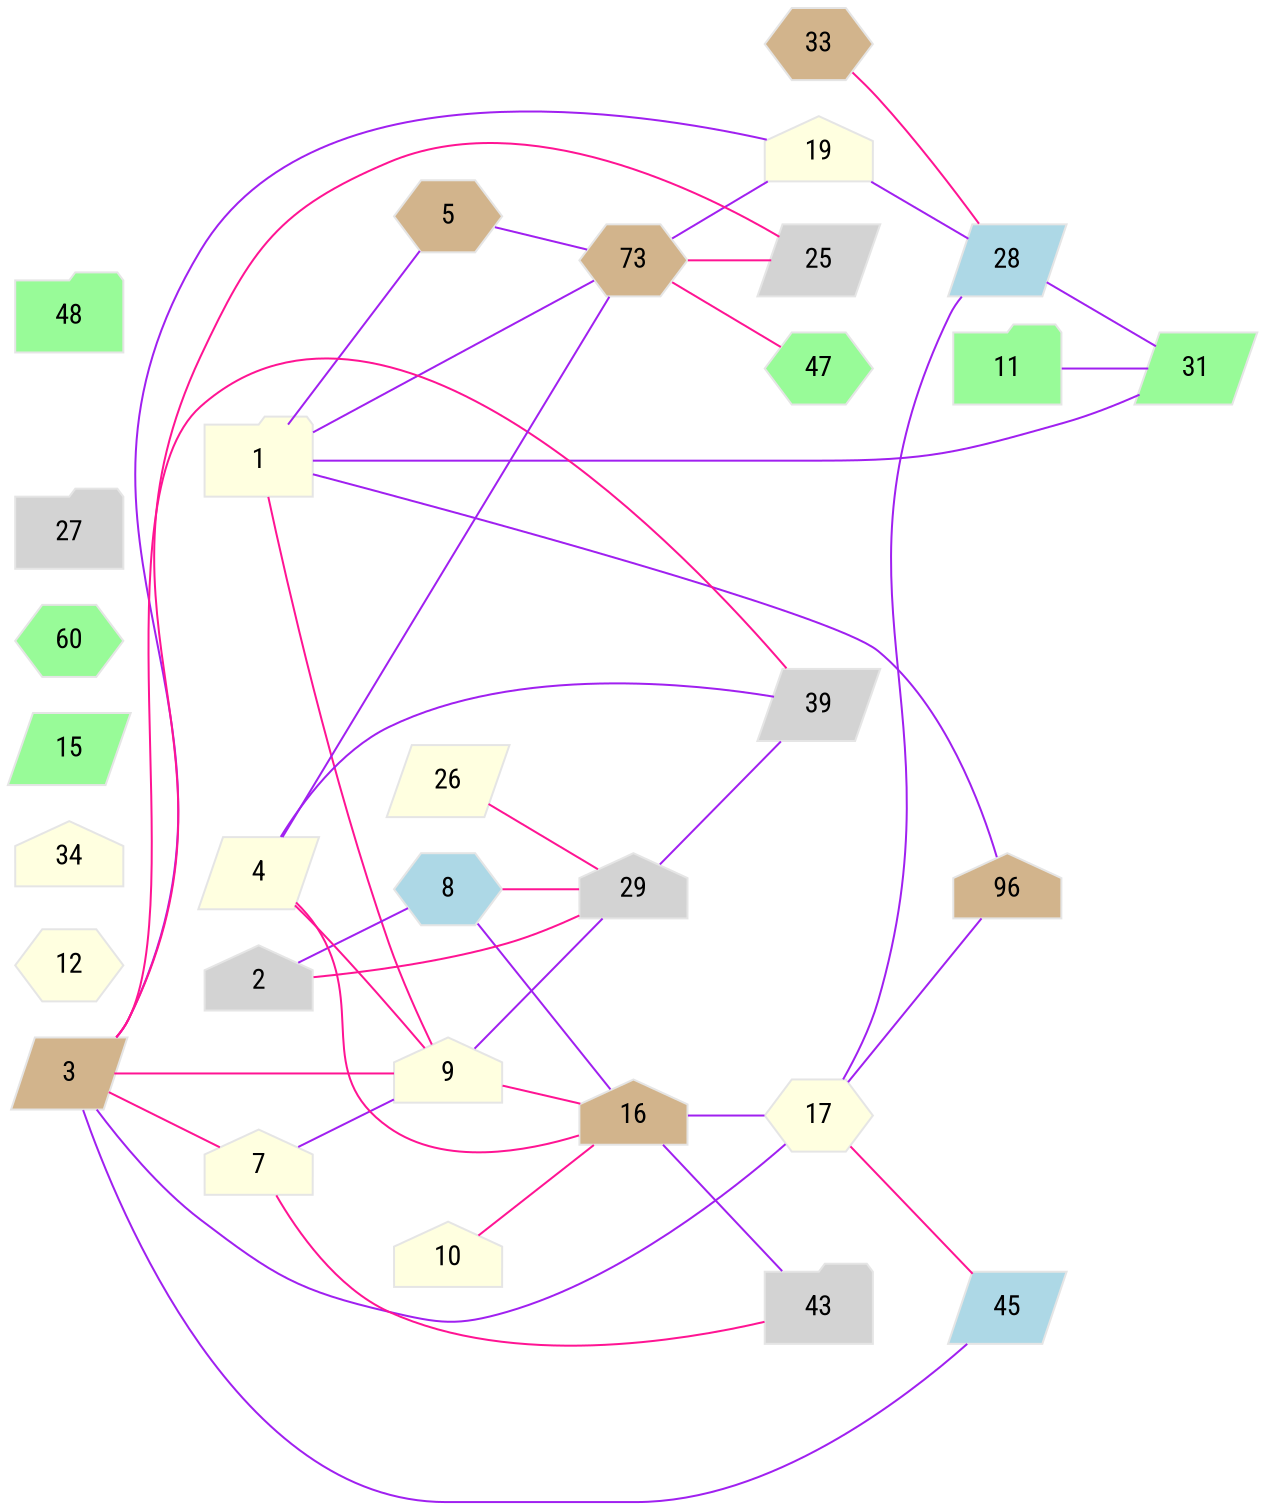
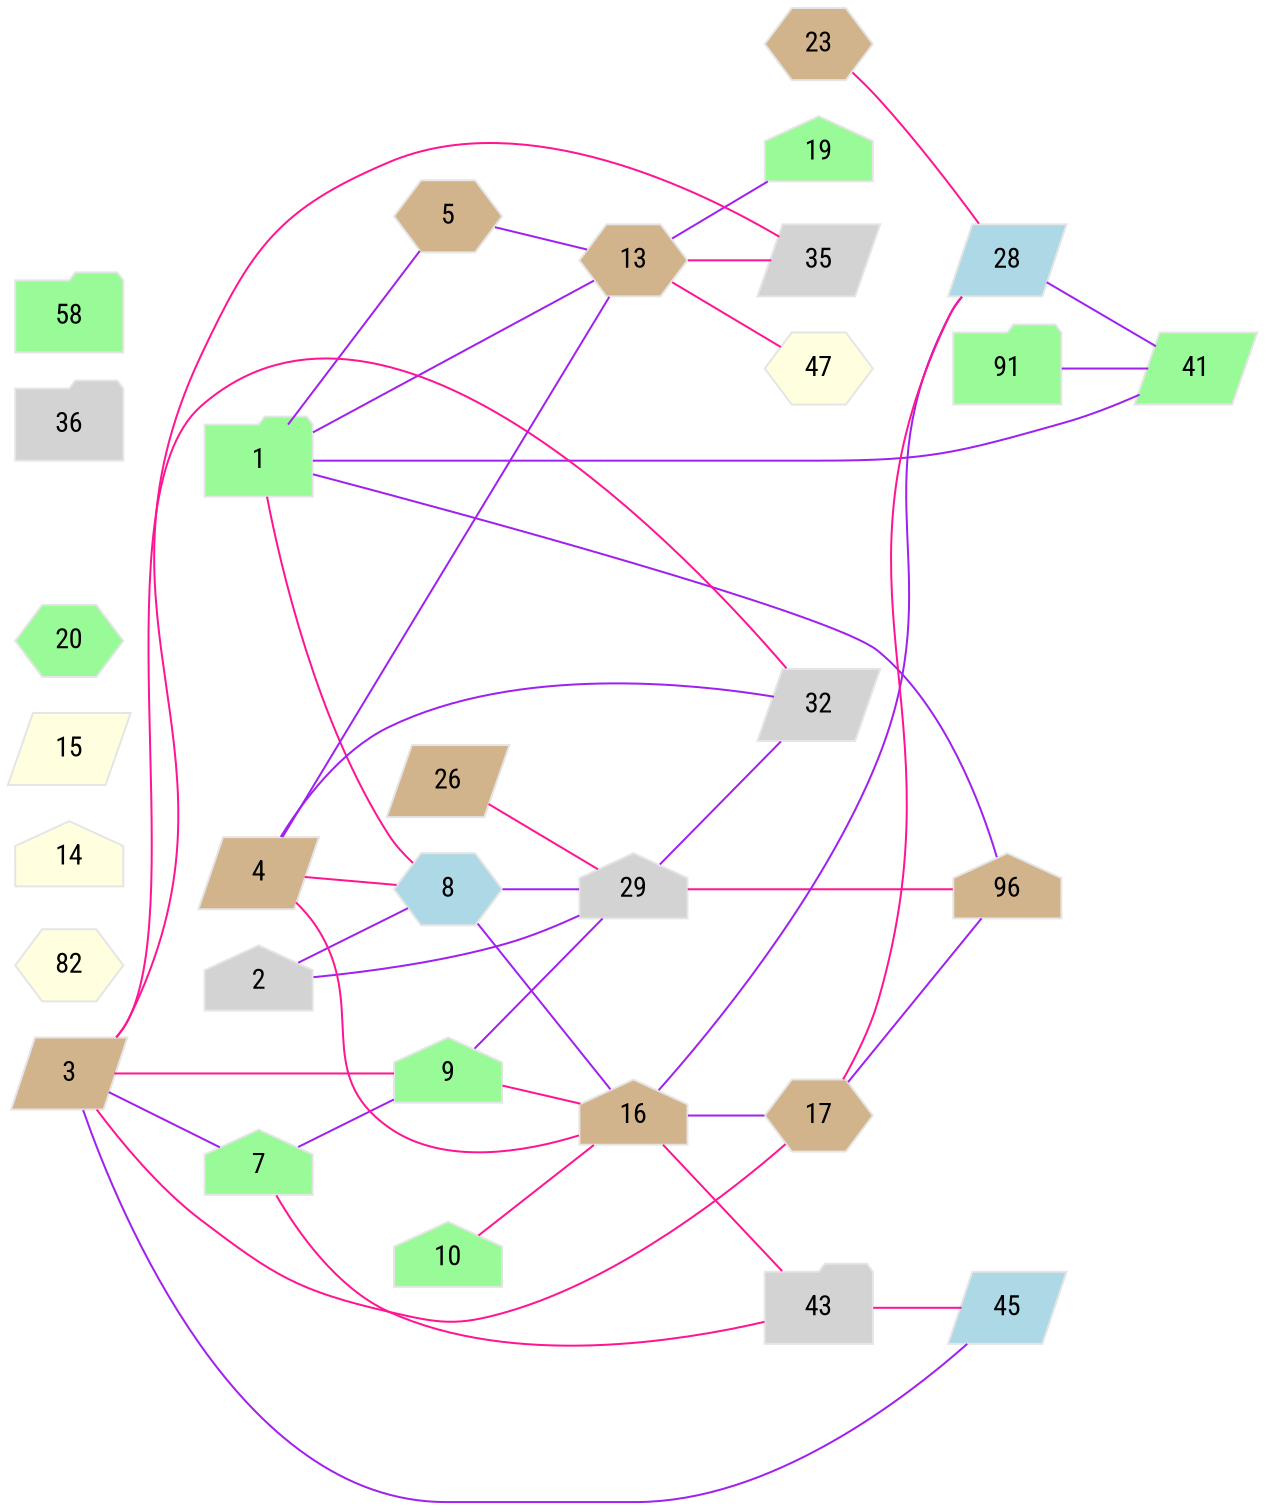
(819, 44) -> (819, 44)
(819, 152) -> (819, 152)
(920, 210) -> (890, 722)
(633, 260) -> (633, 260)
(819, 260) -> (819, 260)
(69, 316) -> (69, 316)
(159, 342) -> none
(819, 369) -> (819, 369)
(1007, 369) -> (1007, 369)
(1196, 369) -> (1196, 369)
none -> (69, 425)
(259, 461) -> (259, 461)
(69, 533) -> none
(69, 641) -> (69, 641)
(819, 705) -> (819, 705)
(901, 707) -> (903, 727)
(69, 749) -> (69, 749)
(448, 781) -> (448, 781)
(341, 789) -> (319, 689)
(69, 857) -> (69, 857)
(259, 873) -> (259, 873)
(541, 889) -> (541, 889)
none -> (827, 889)
(449, 957) -> (449, 957)
(69, 965) -> (69, 965)
(371, 986) -> (351, 881)
(448, 1073) -> (448, 1073)
(819, 1116) -> (819, 1116)
(164, 1120) -> (164, 1120)
(259, 1166) -> (259, 1166)
(912, 1210) -> (917, 1308)
(726, 1211) -> (726, 1211)
(448, 1258) -> (448, 1258)
(470, 1320) -> (470, 1320)
